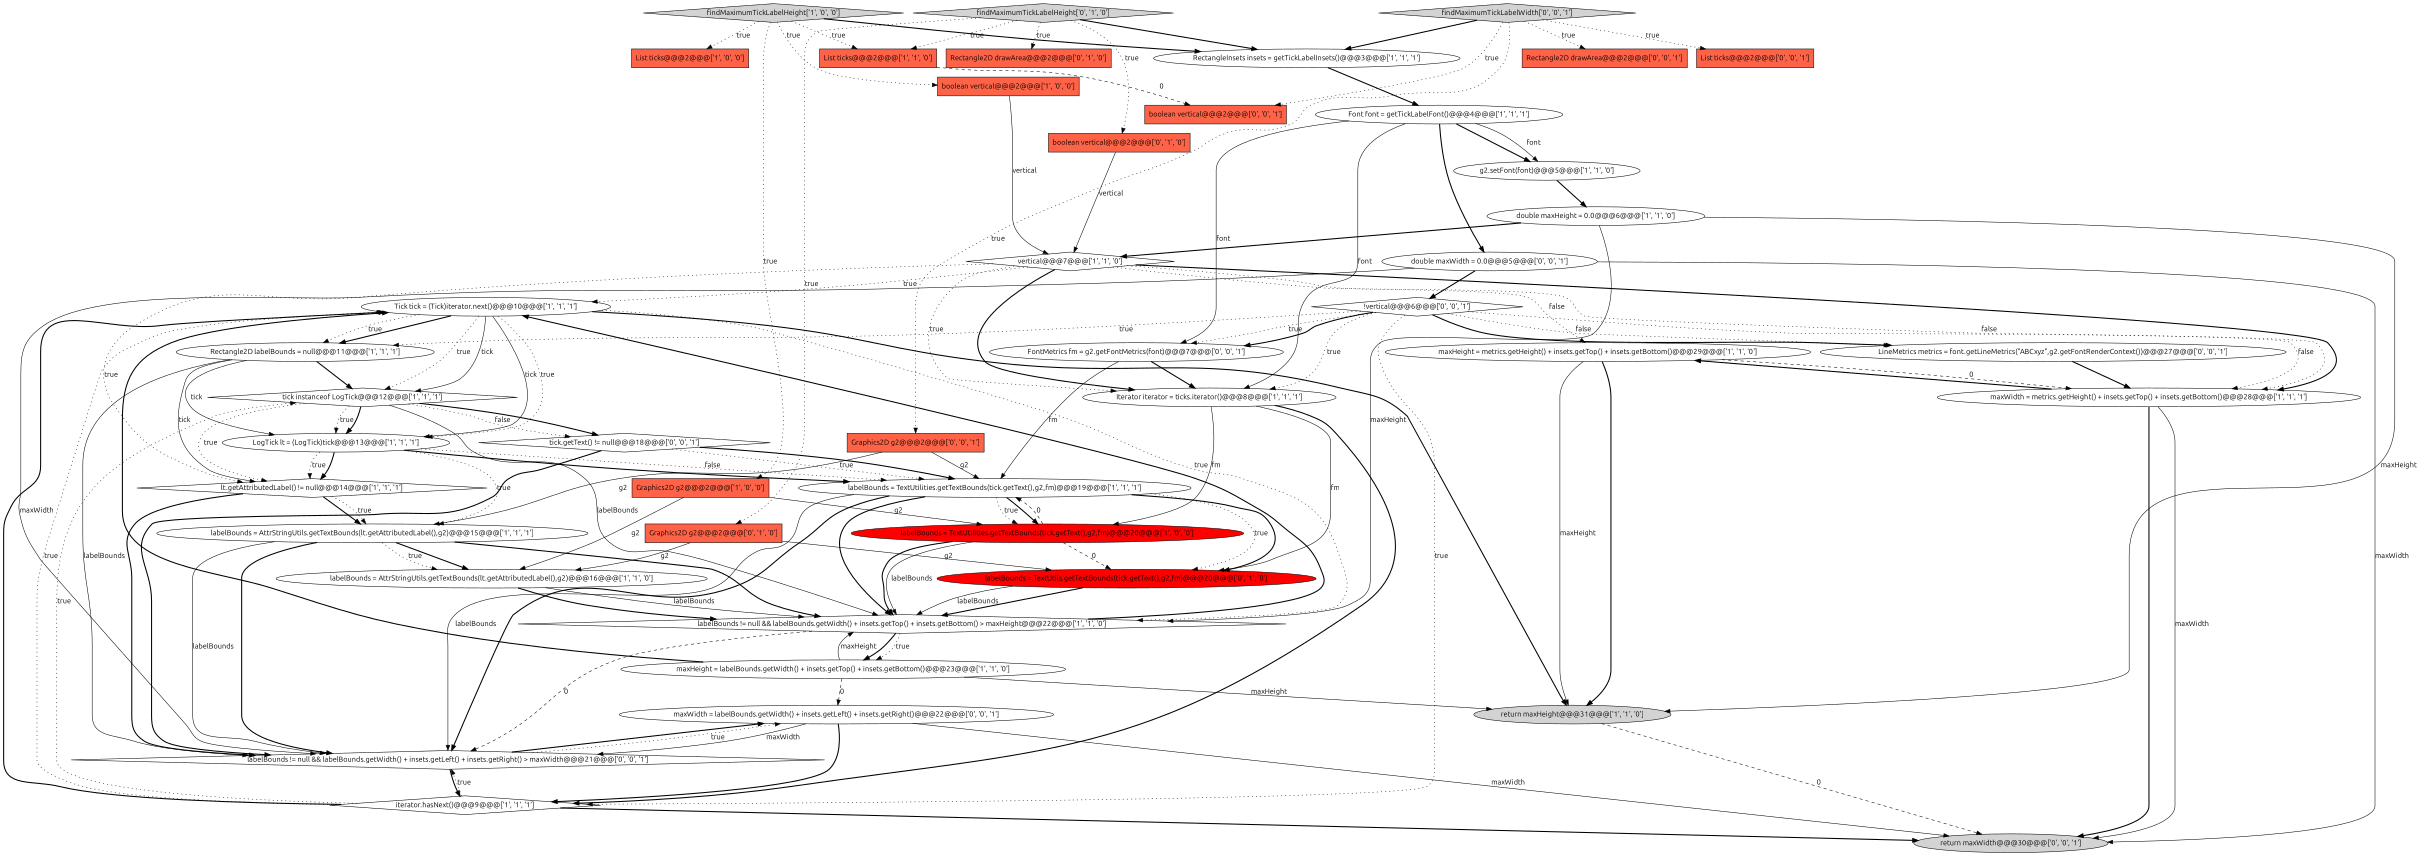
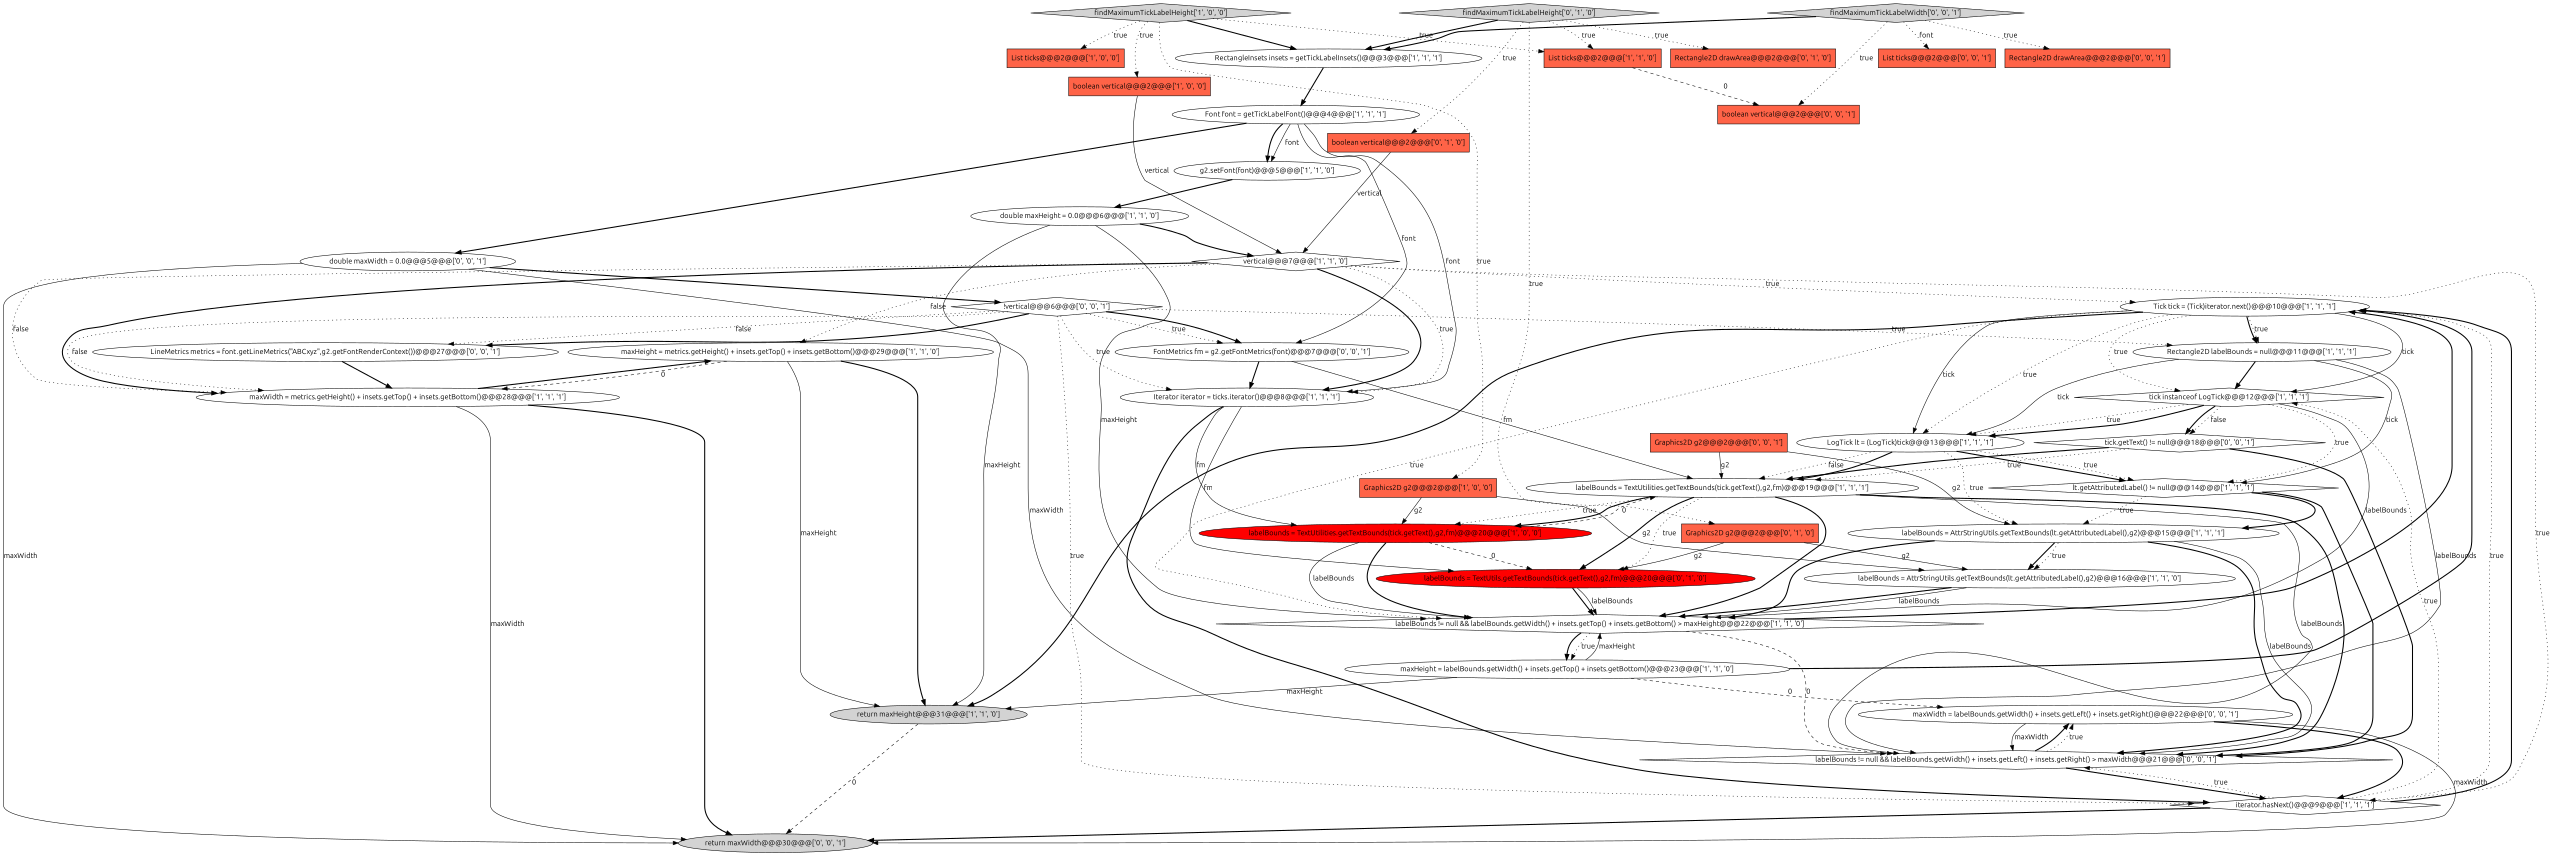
(1653, 36) -> (1927, 36)
(1159, 165) -> none
(467, 289) -> (2265, 293)
